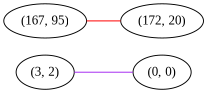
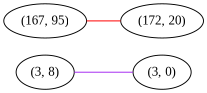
(45, 72) -> (45, 72)
(162, 72) -> (162, 72)
